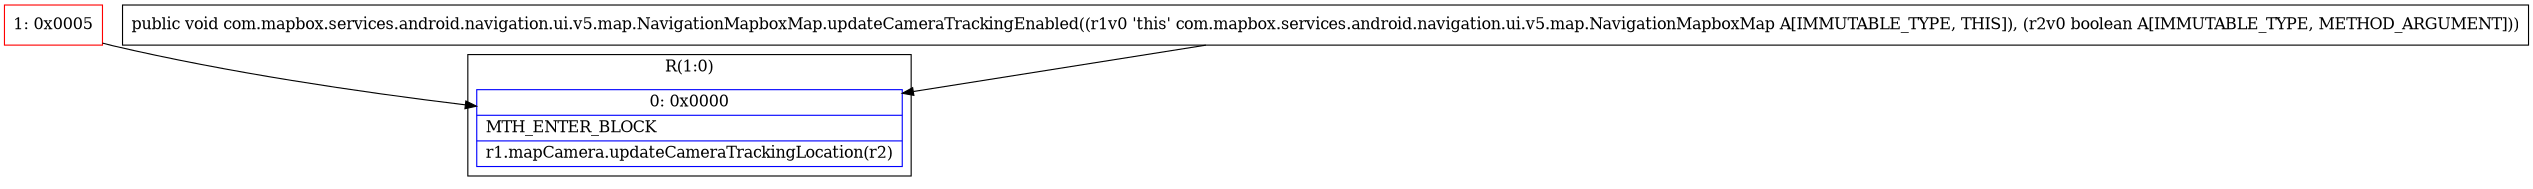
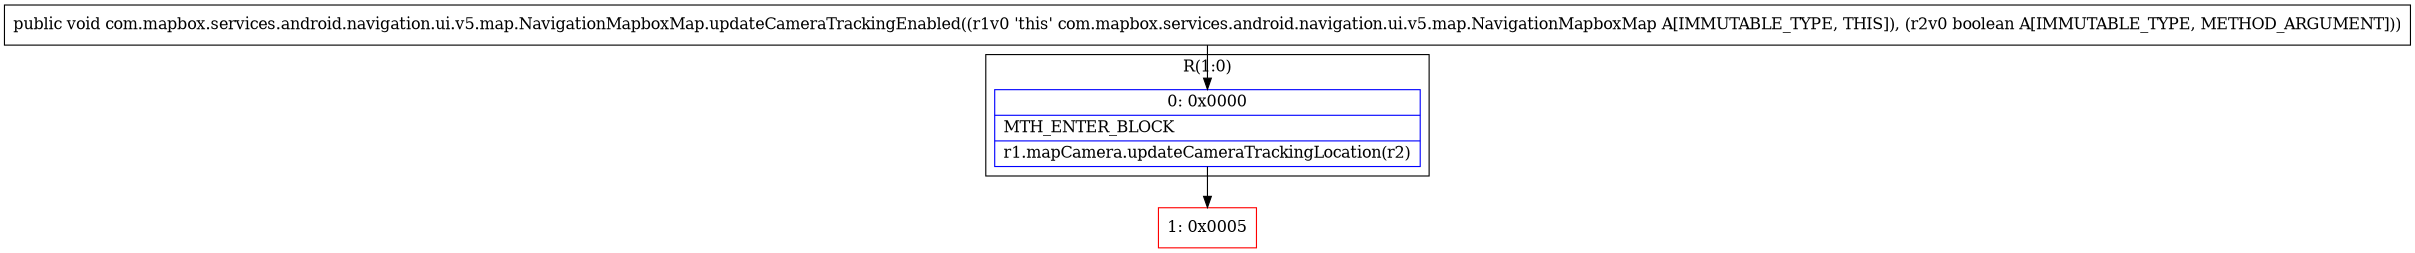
(283, 79) -> (1207, 183)
